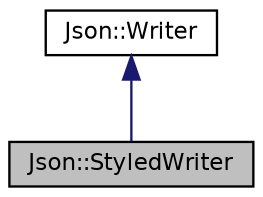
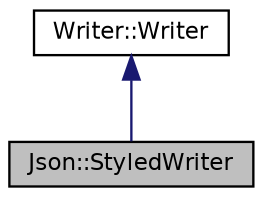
(131, 33) -> (131, 33)
